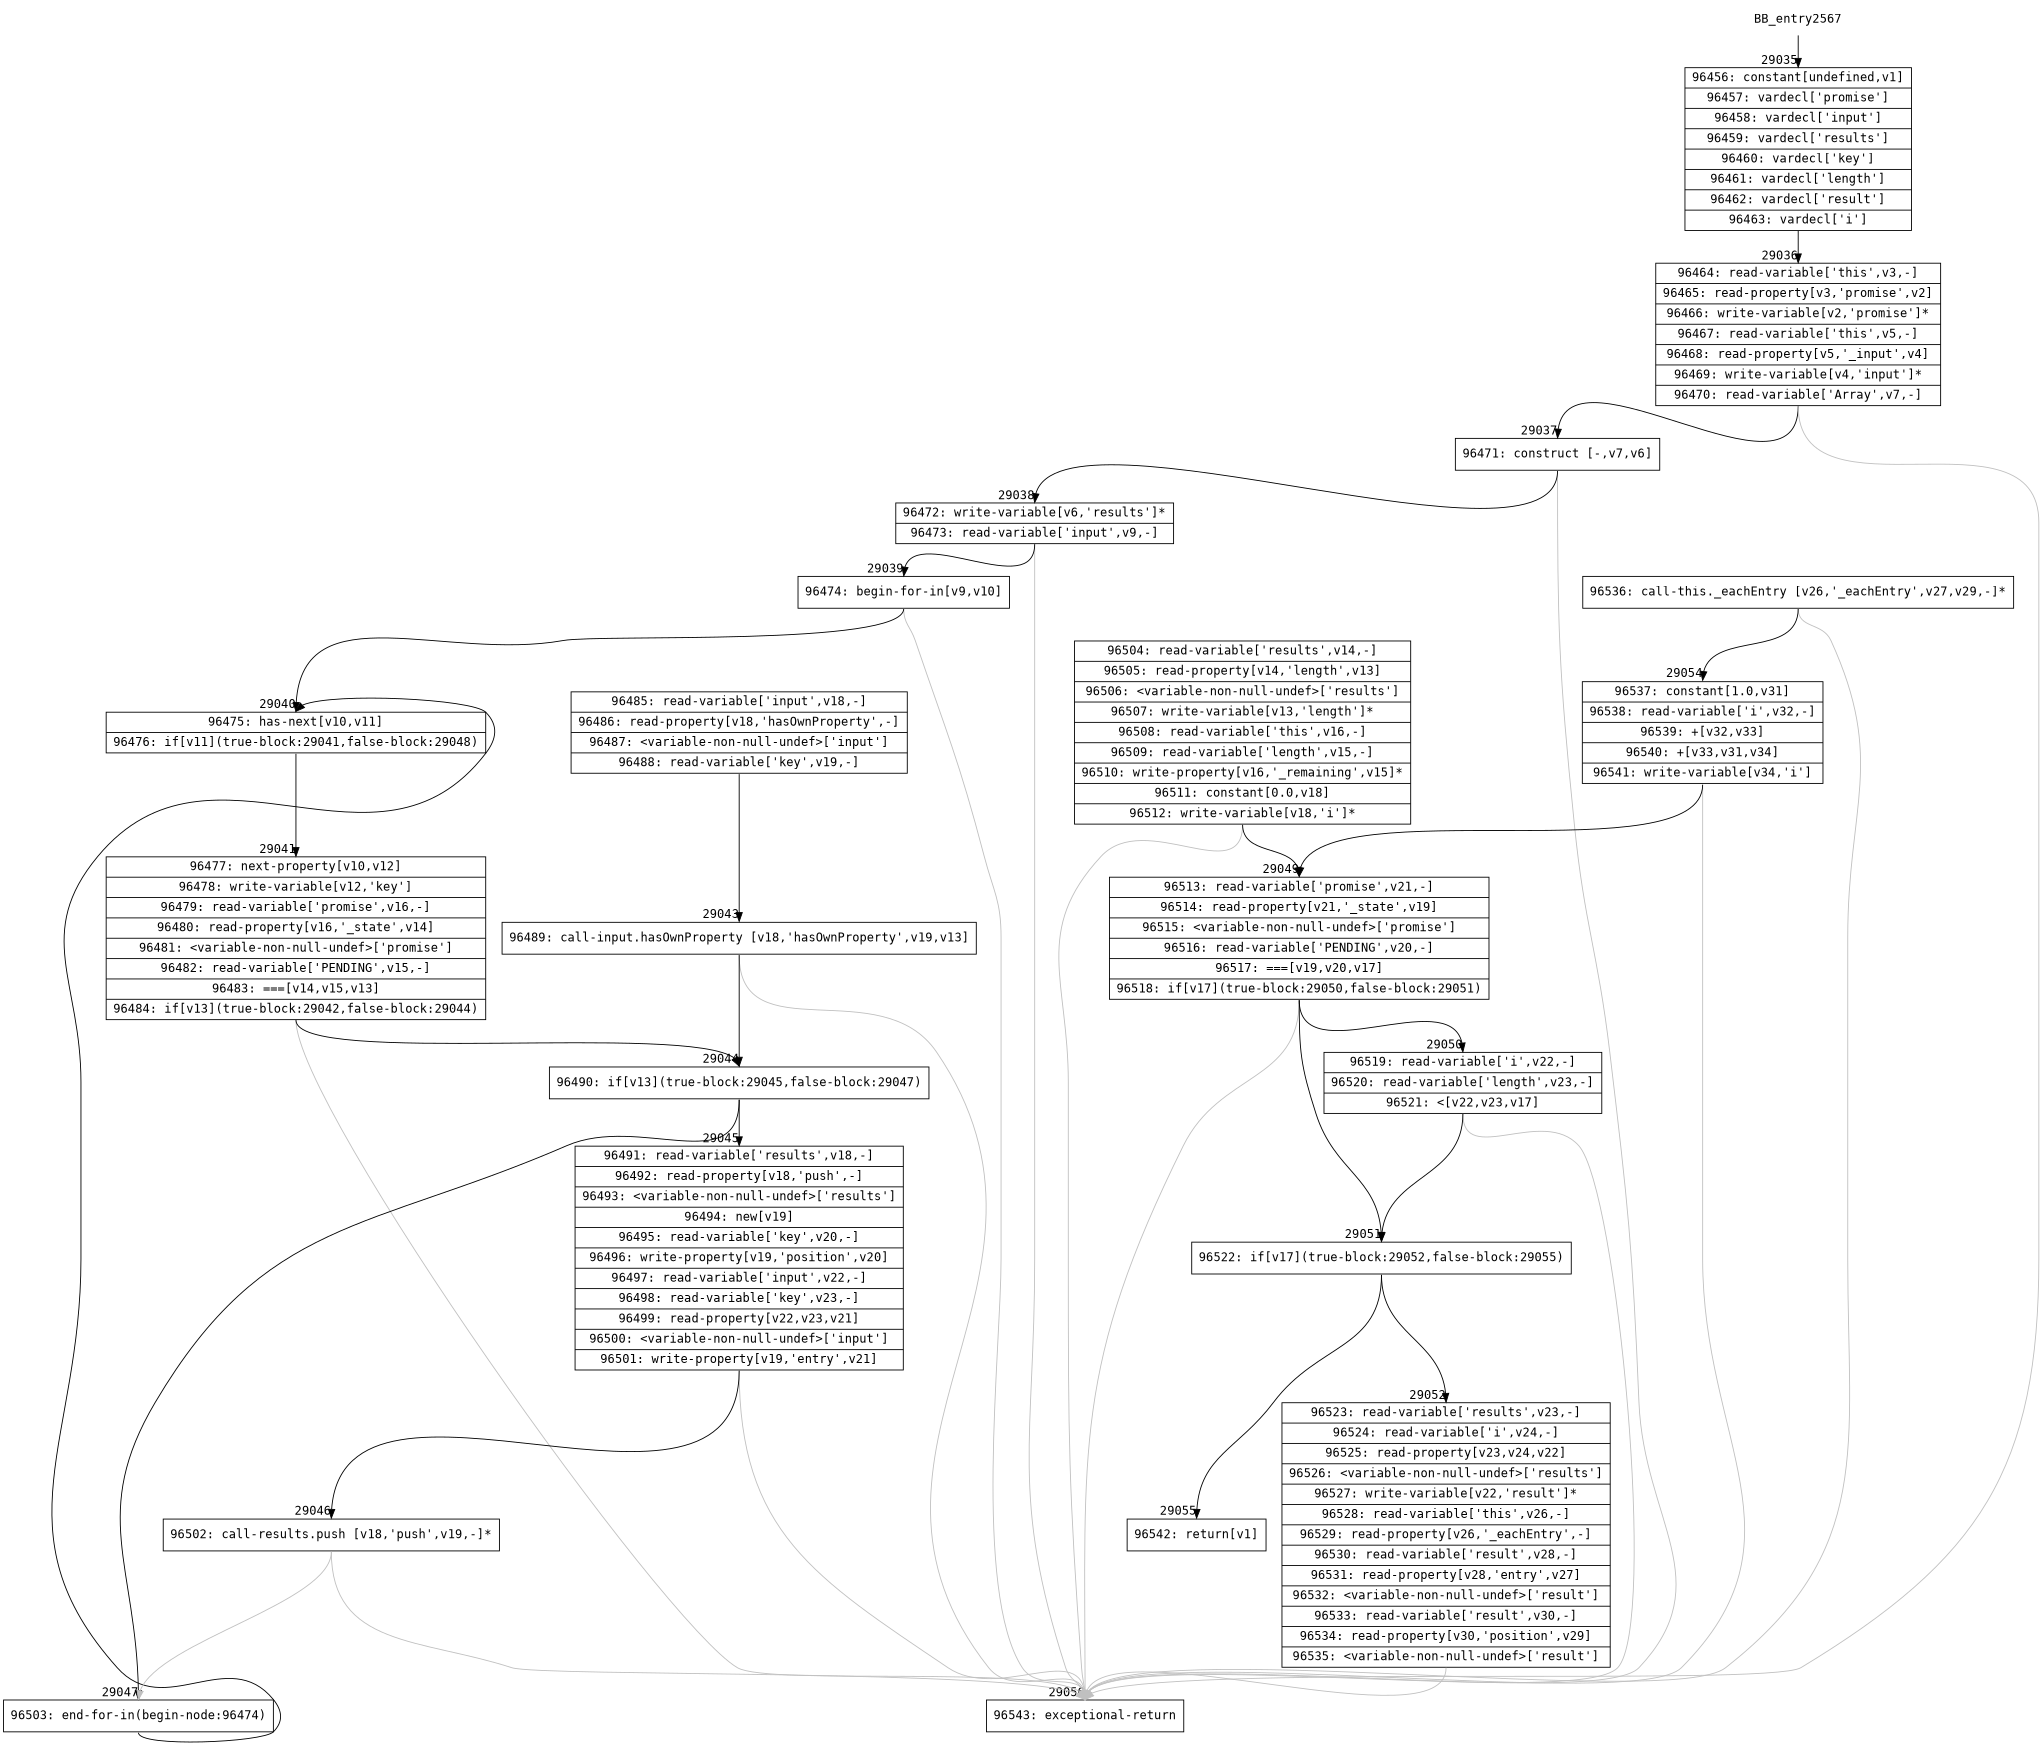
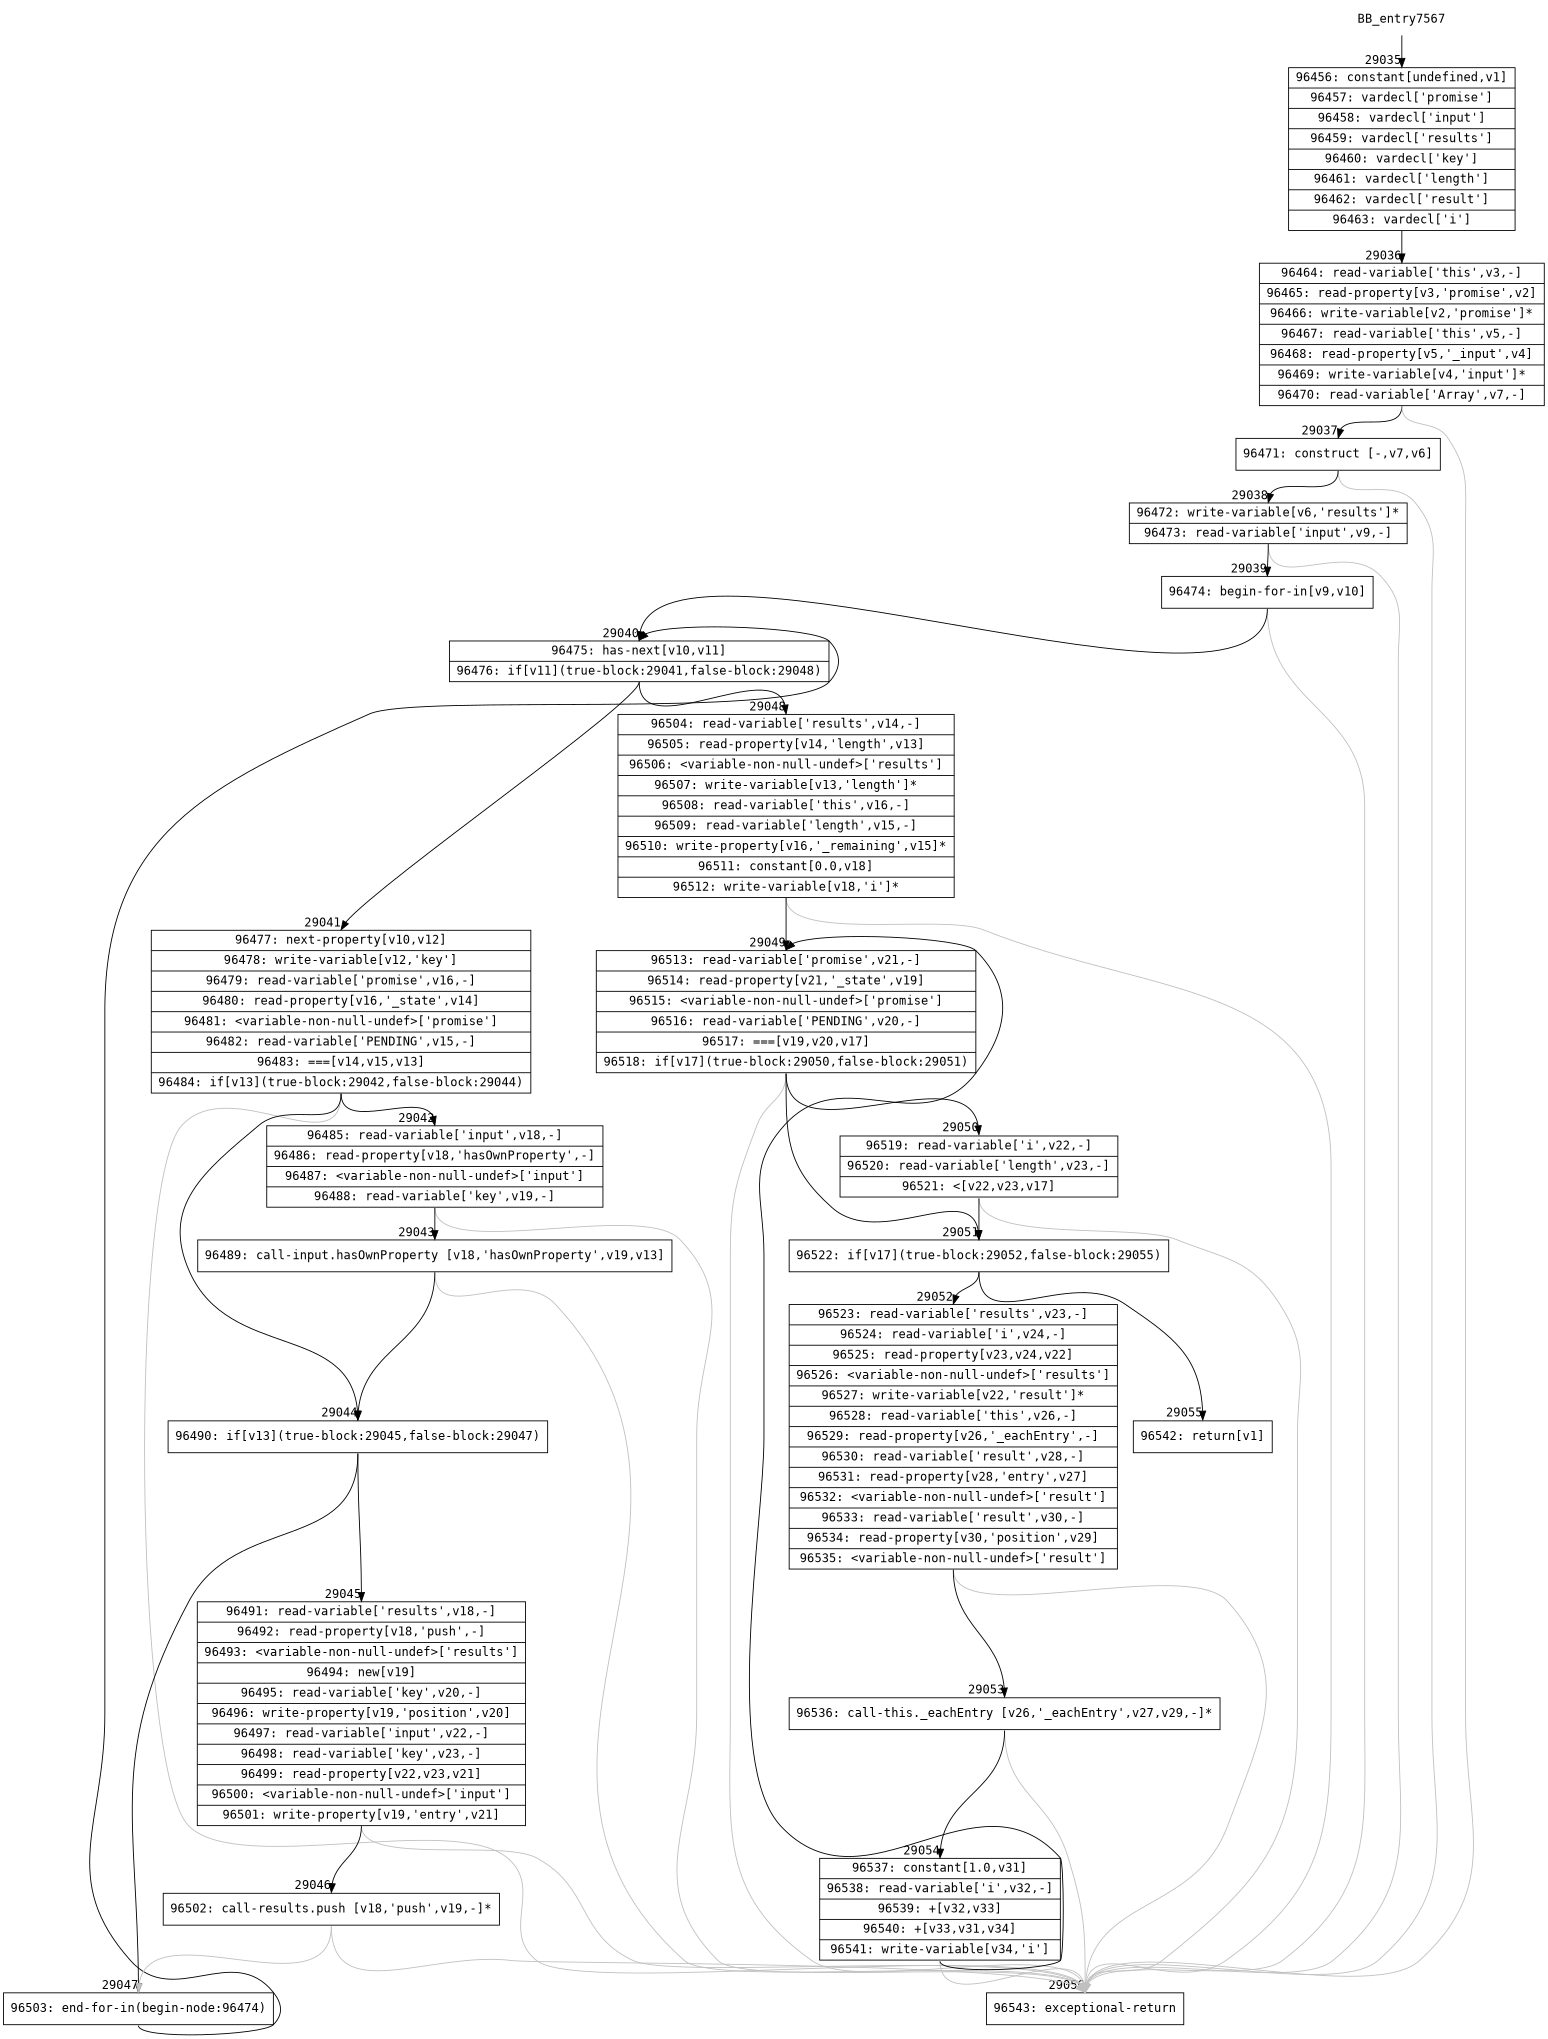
(1798, 19) -> (1402, 19)
none -> (725, 695)
none -> (383, 1110)
none -> (976, 1630)
none -> (697, 1655)
